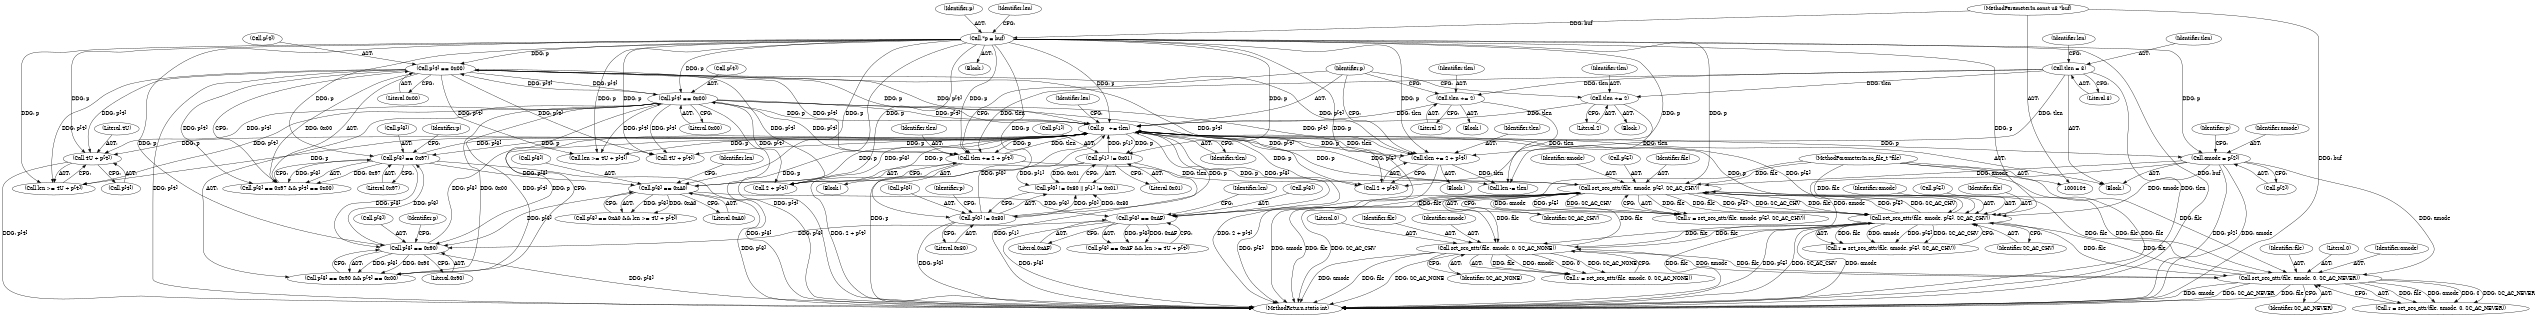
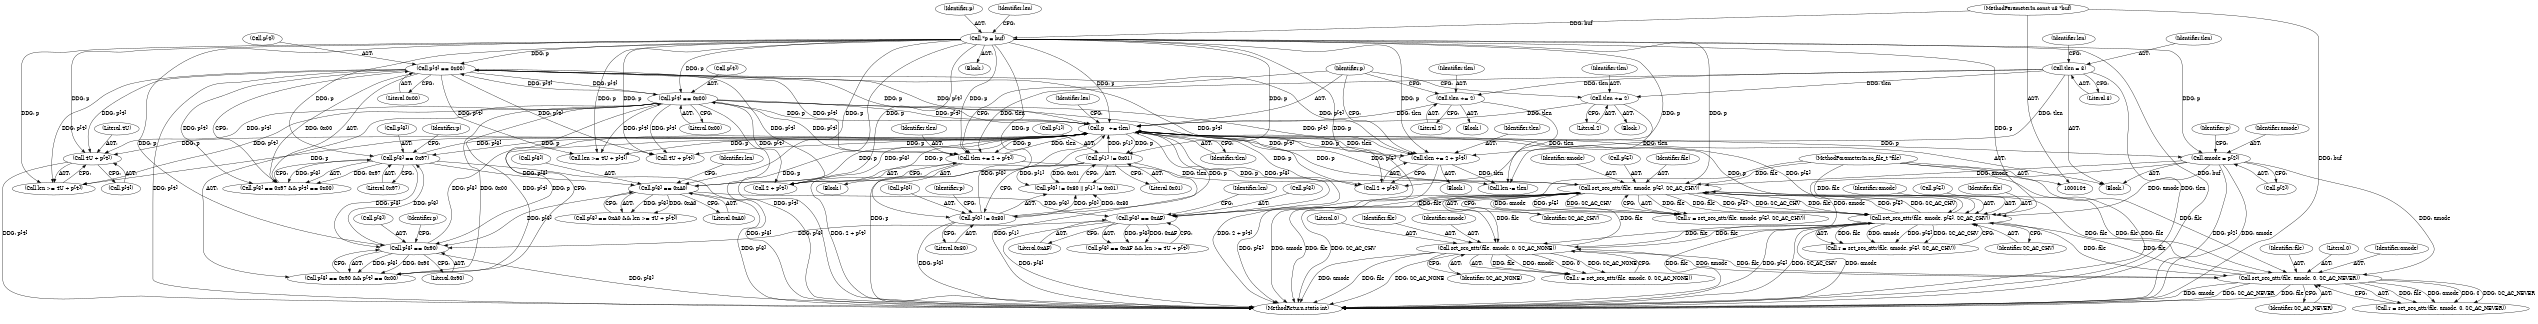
(1013, 197) -> (1011, 173)
